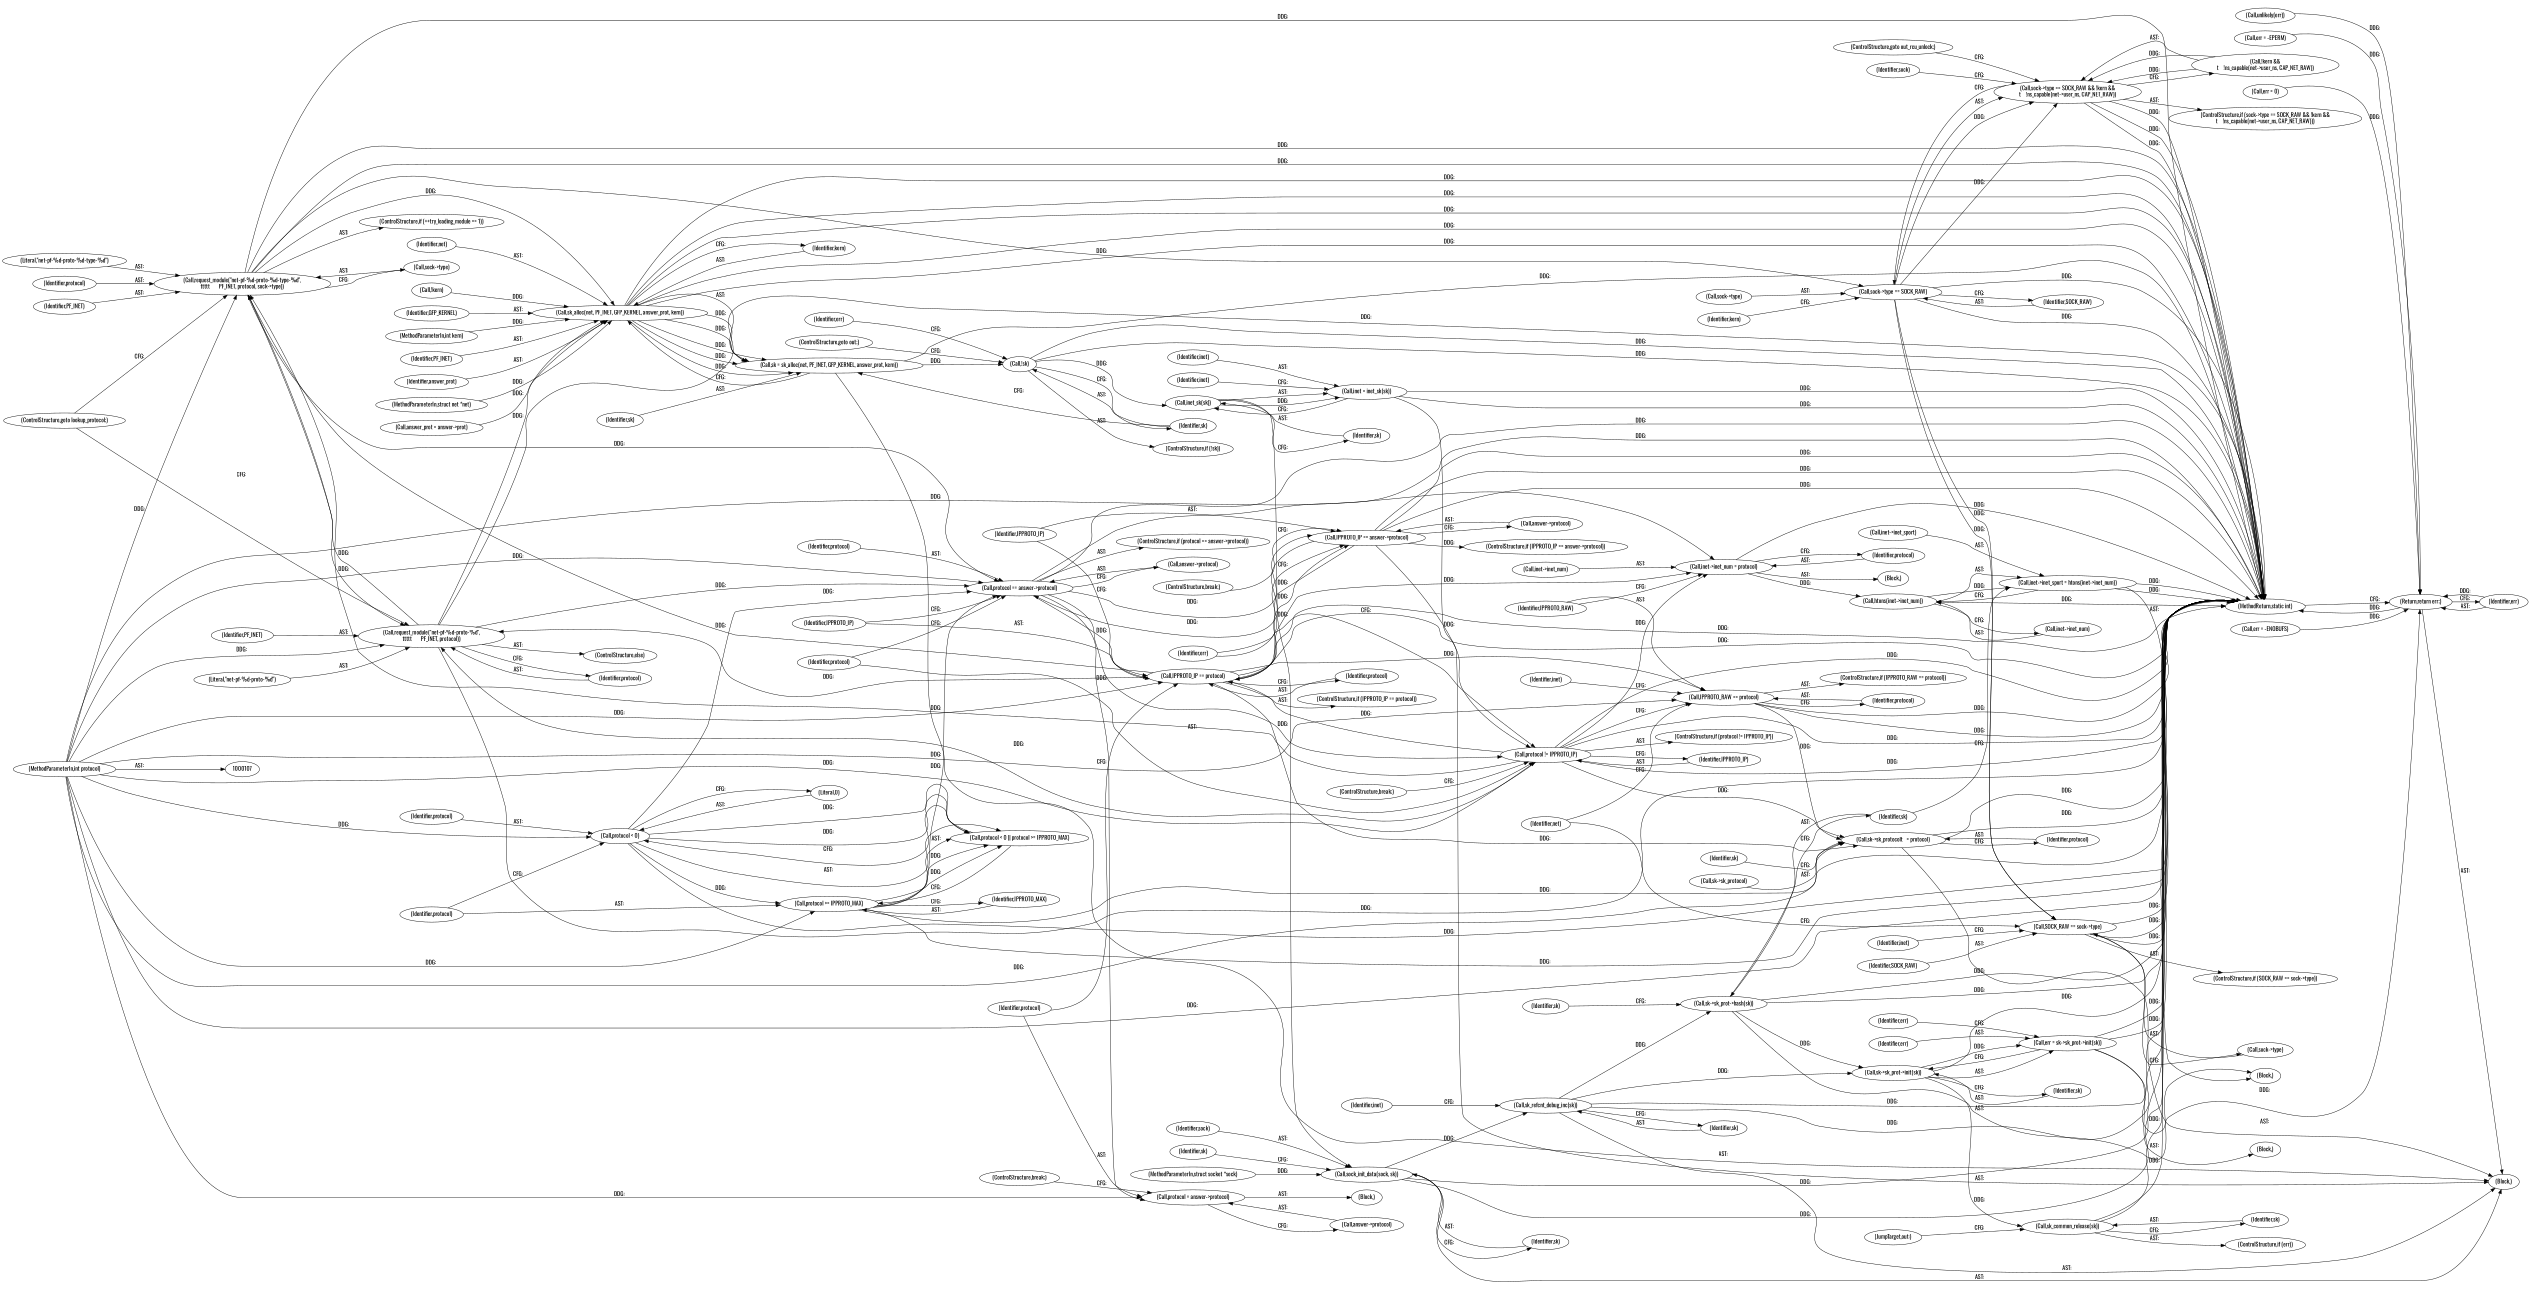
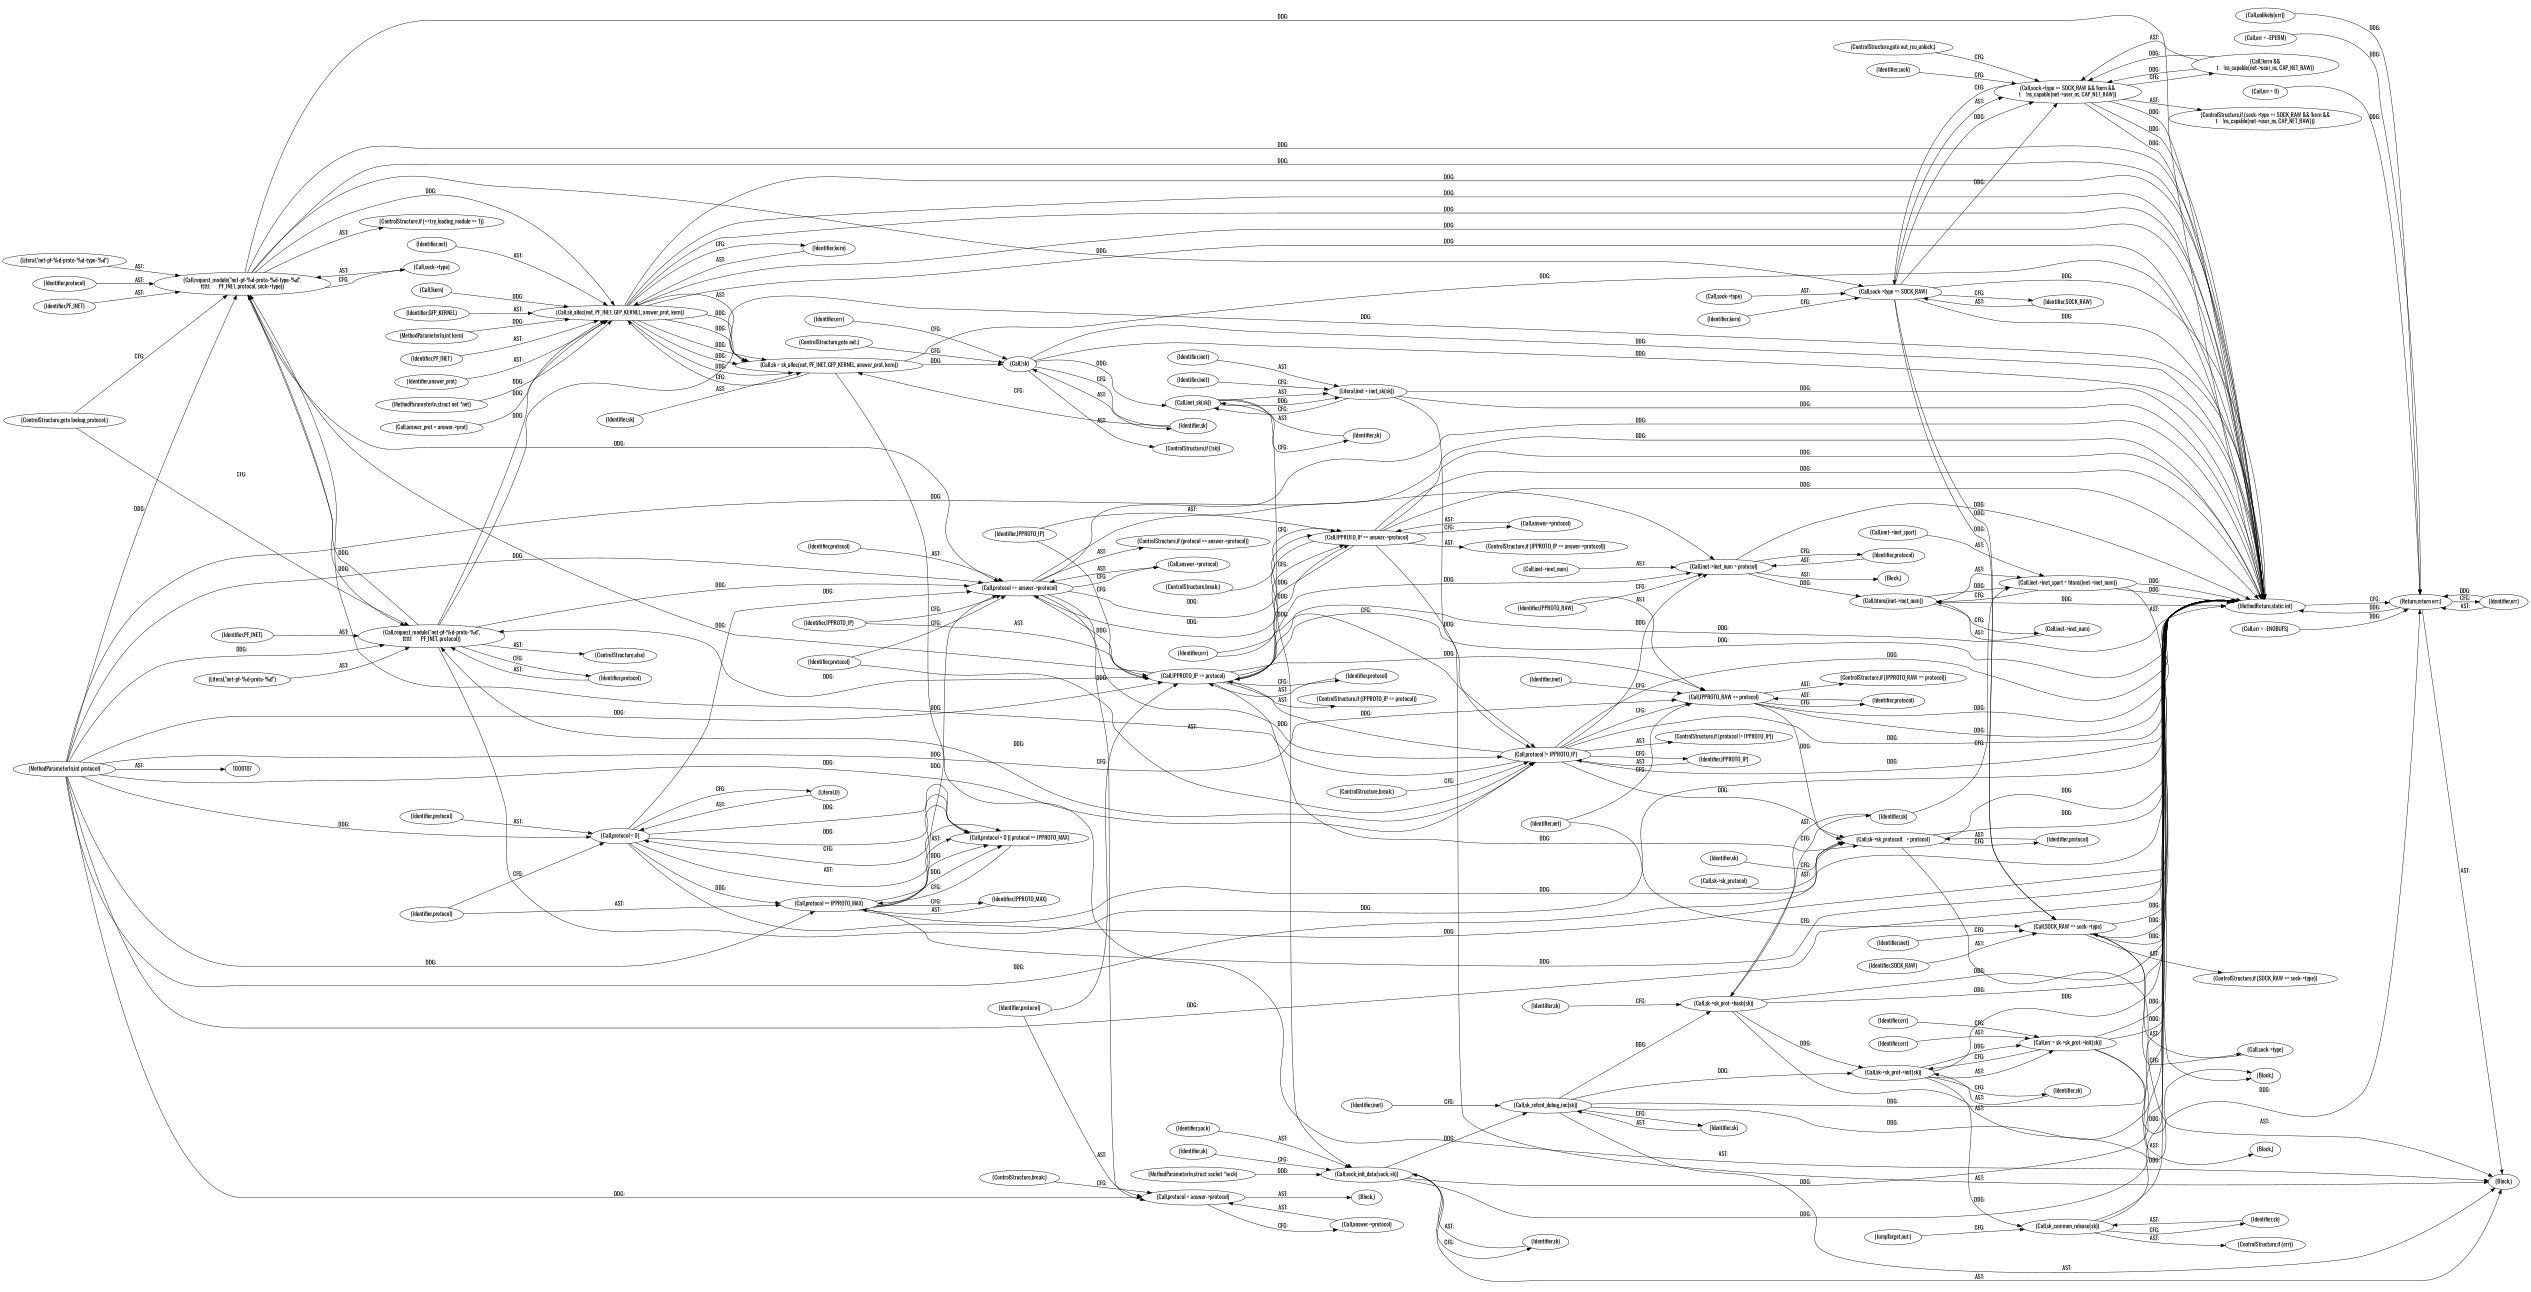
(1367, 392) -> (1367, 392)
(1450, 543) -> (1450, 543)
